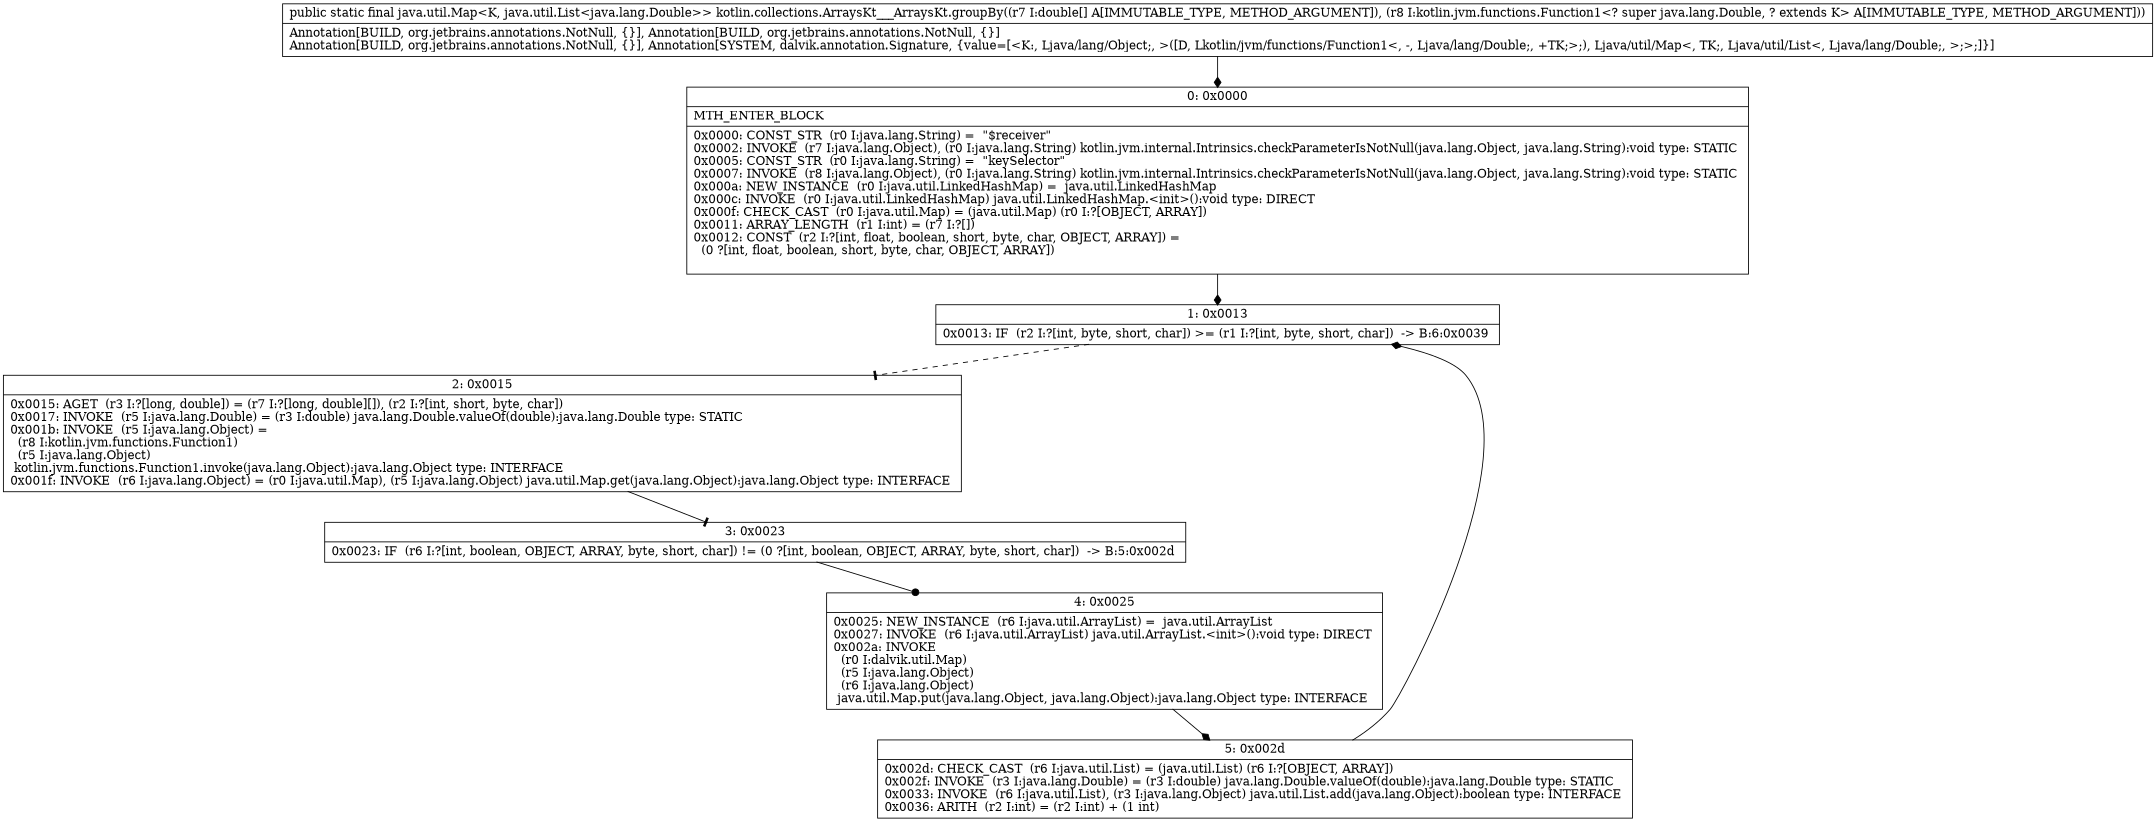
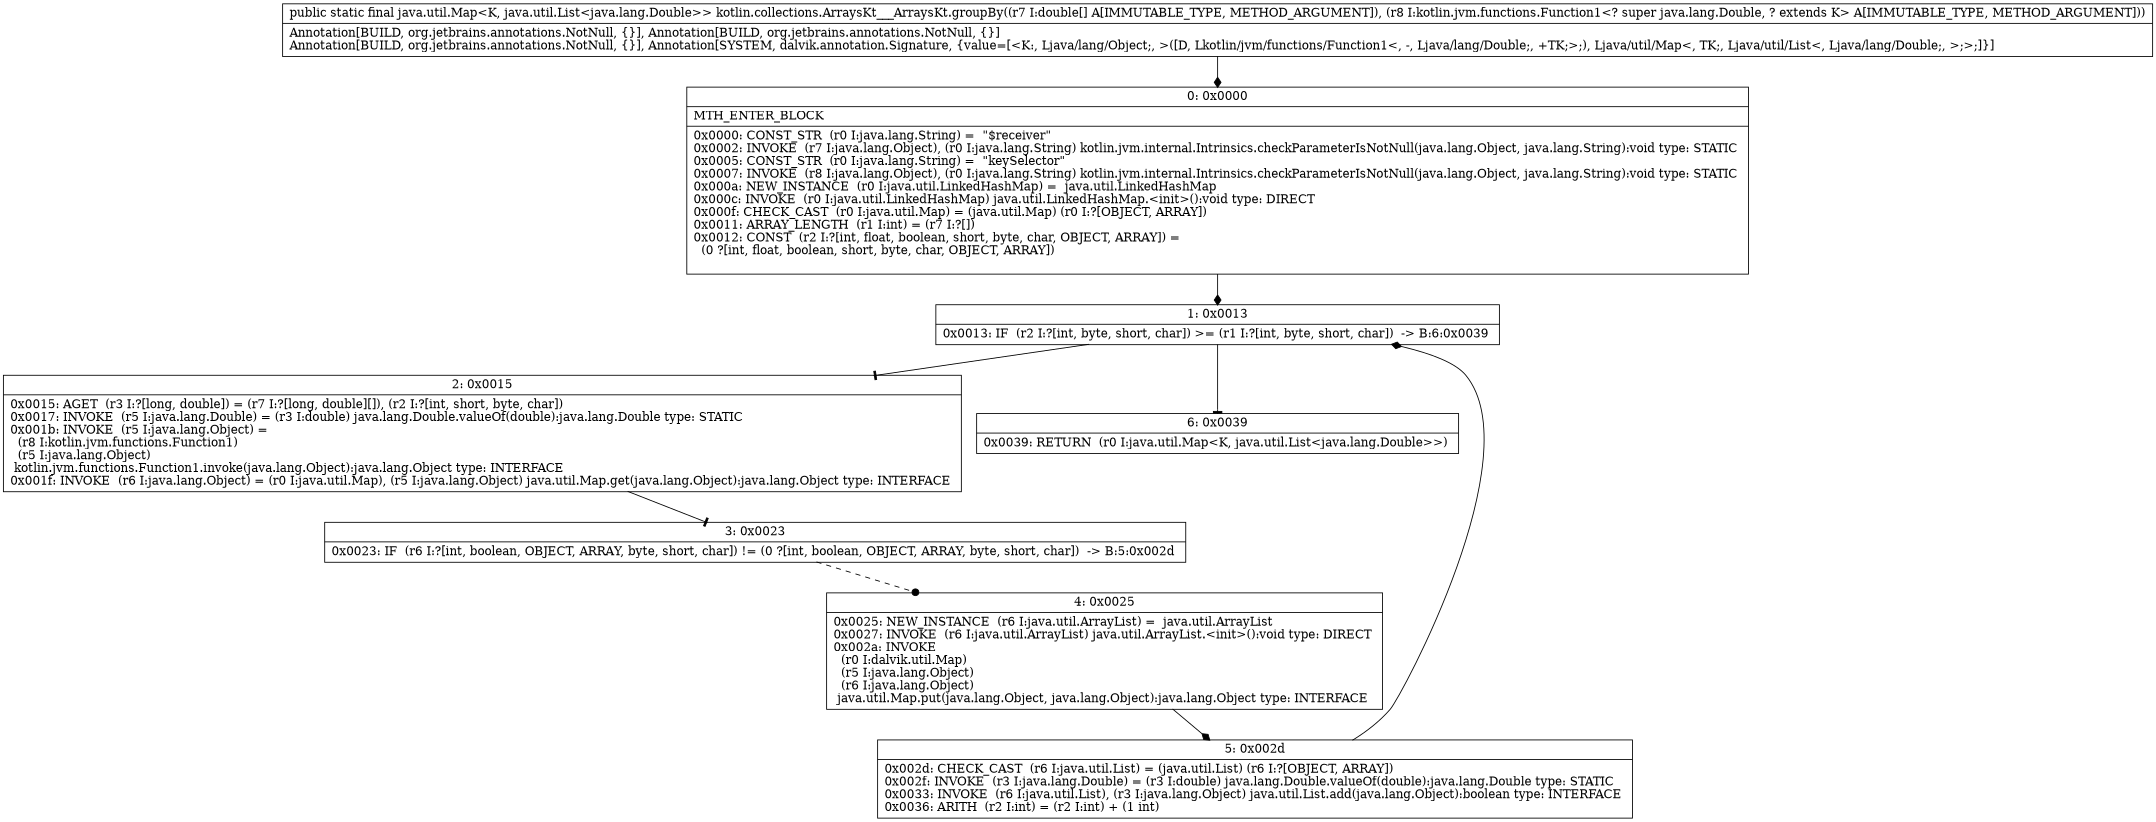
(983, 360) -> (983, 360)
none -> (1218, 434)
(864, 577) -> (864, 577)
